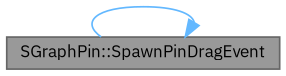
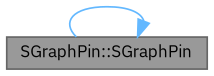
(143, 53) -> (107, 53)
